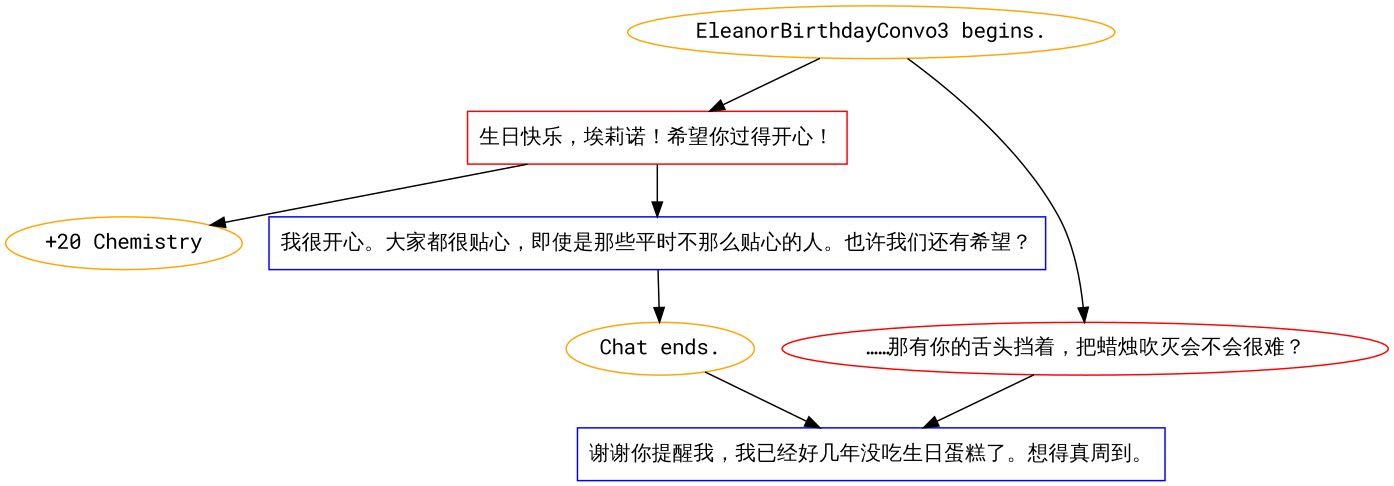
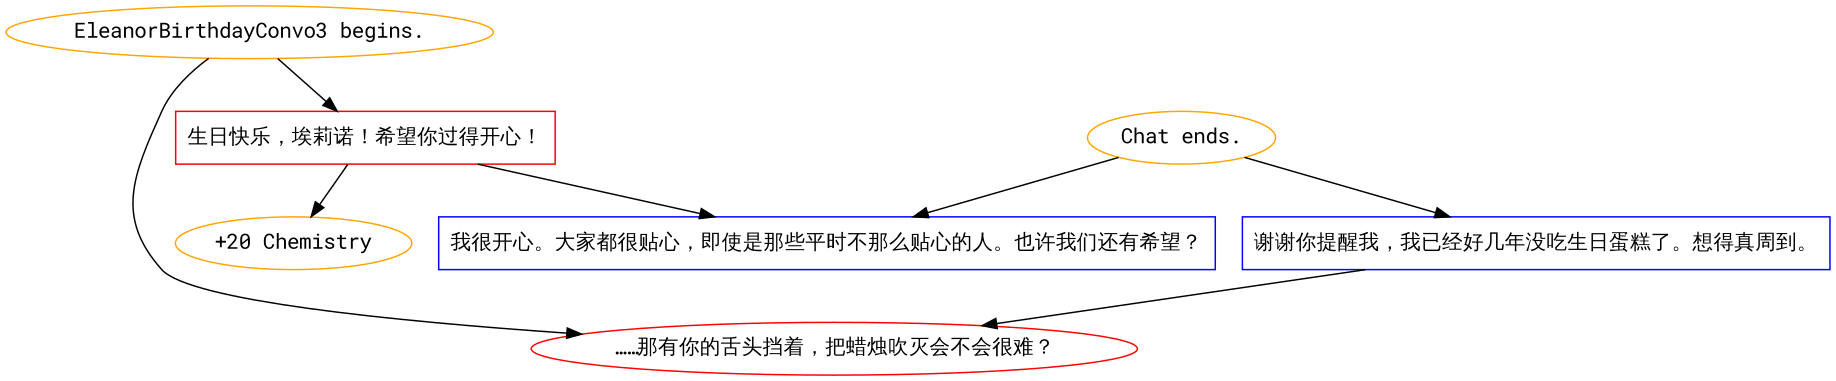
(659, 289) -> (1023, 185)
(985, 398) -> (1181, 297)
